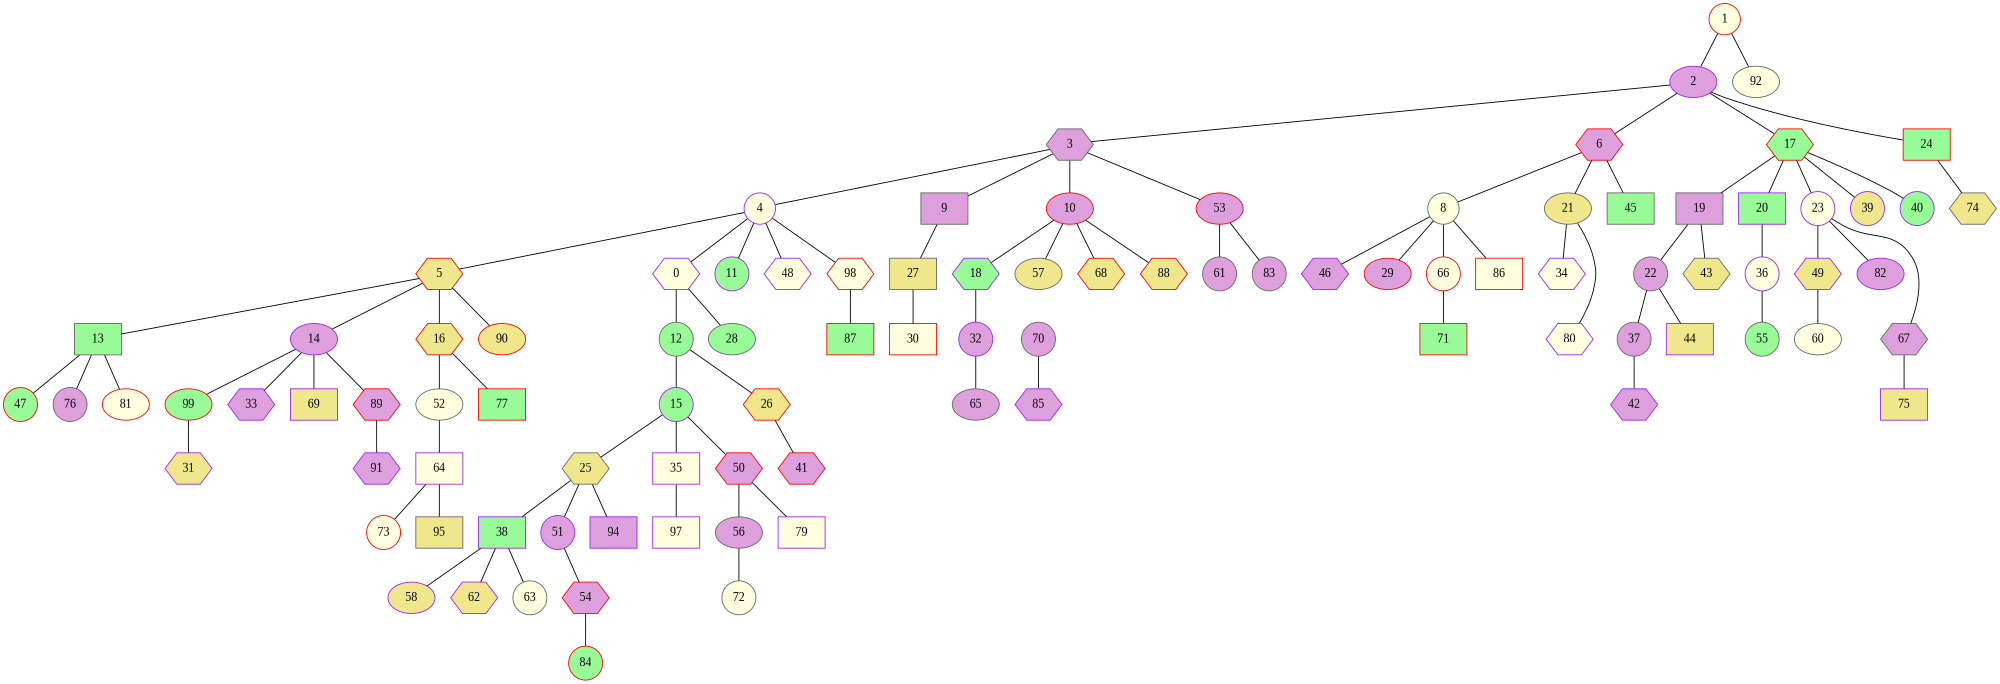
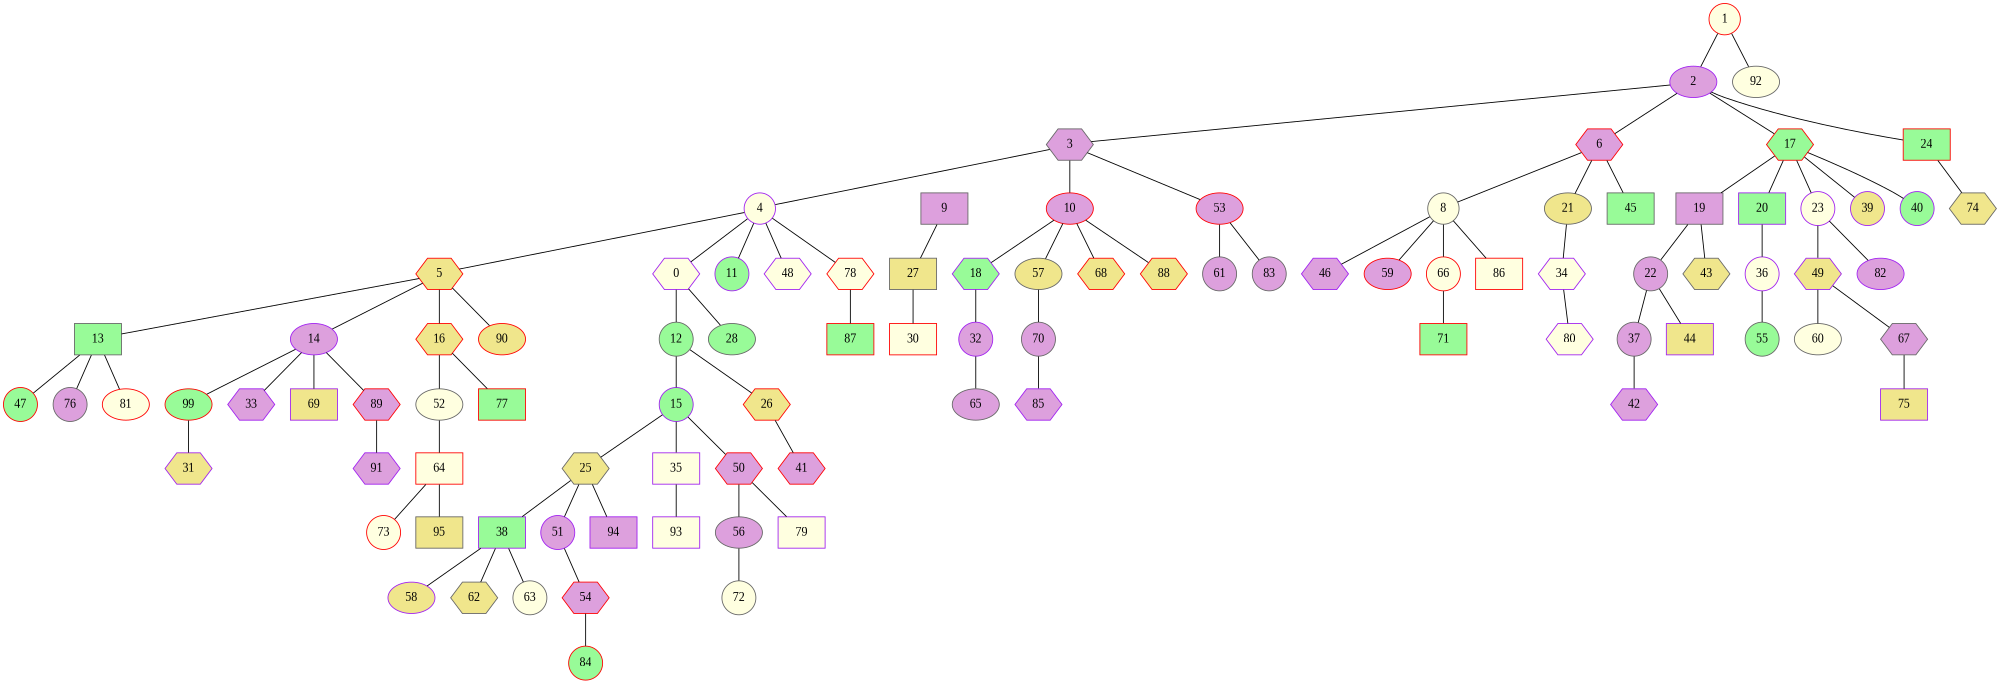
(1011, 175) -> none
(1905, 248) -> (1861, 307)
(1596, 273) -> (1566, 307)
(850, 274) -> (850, 274)
(1388, 274) -> (1388, 274)
none -> (1038, 306)
(439, 468) -> (439, 468)
(676, 533) -> (676, 533)
(474, 598) -> (474, 598)
